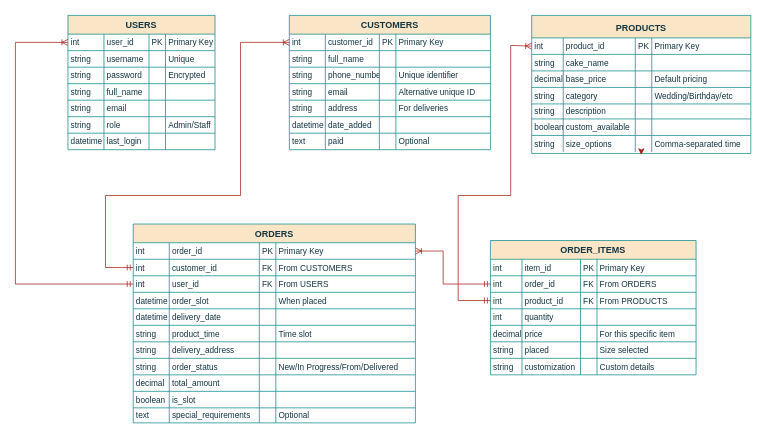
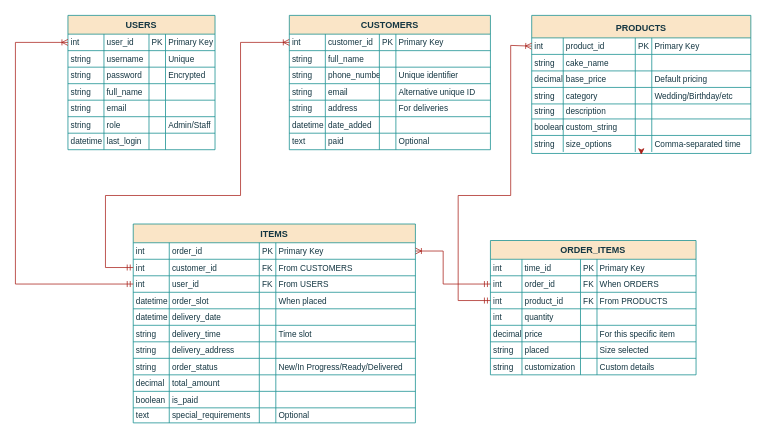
(599, 127) -> (594, 127)
(274, 234) -> (274, 234)
(538, 268) -> (538, 268)
(624, 284) -> (624, 284)
(198, 334) -> (199, 334)
(344, 367) -> (347, 367)
(186, 400) -> (186, 400)
